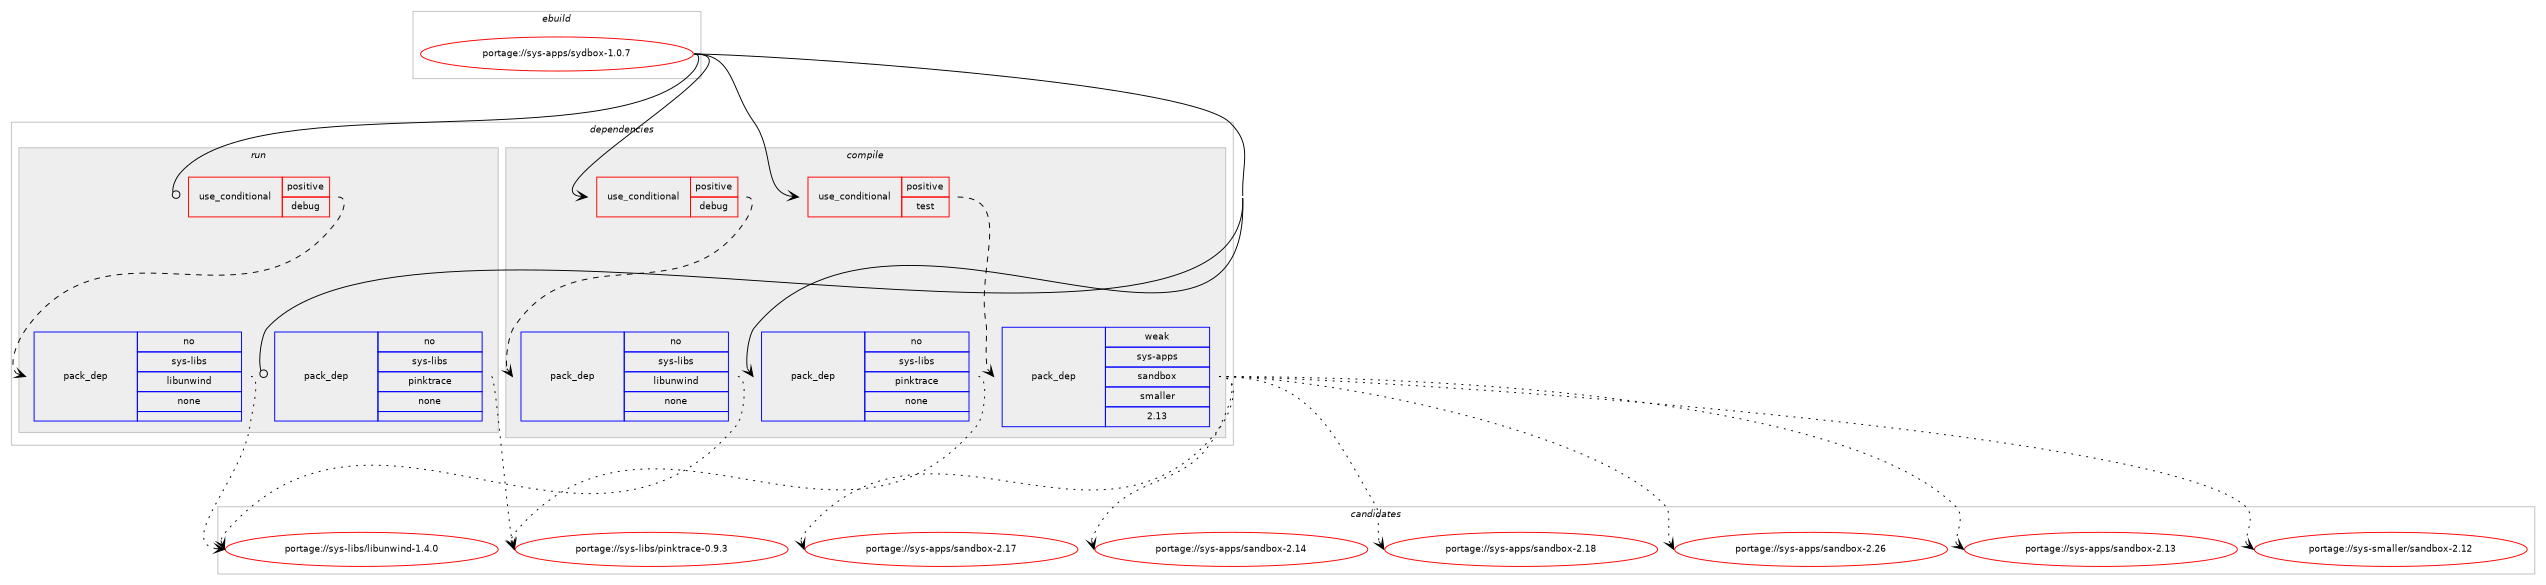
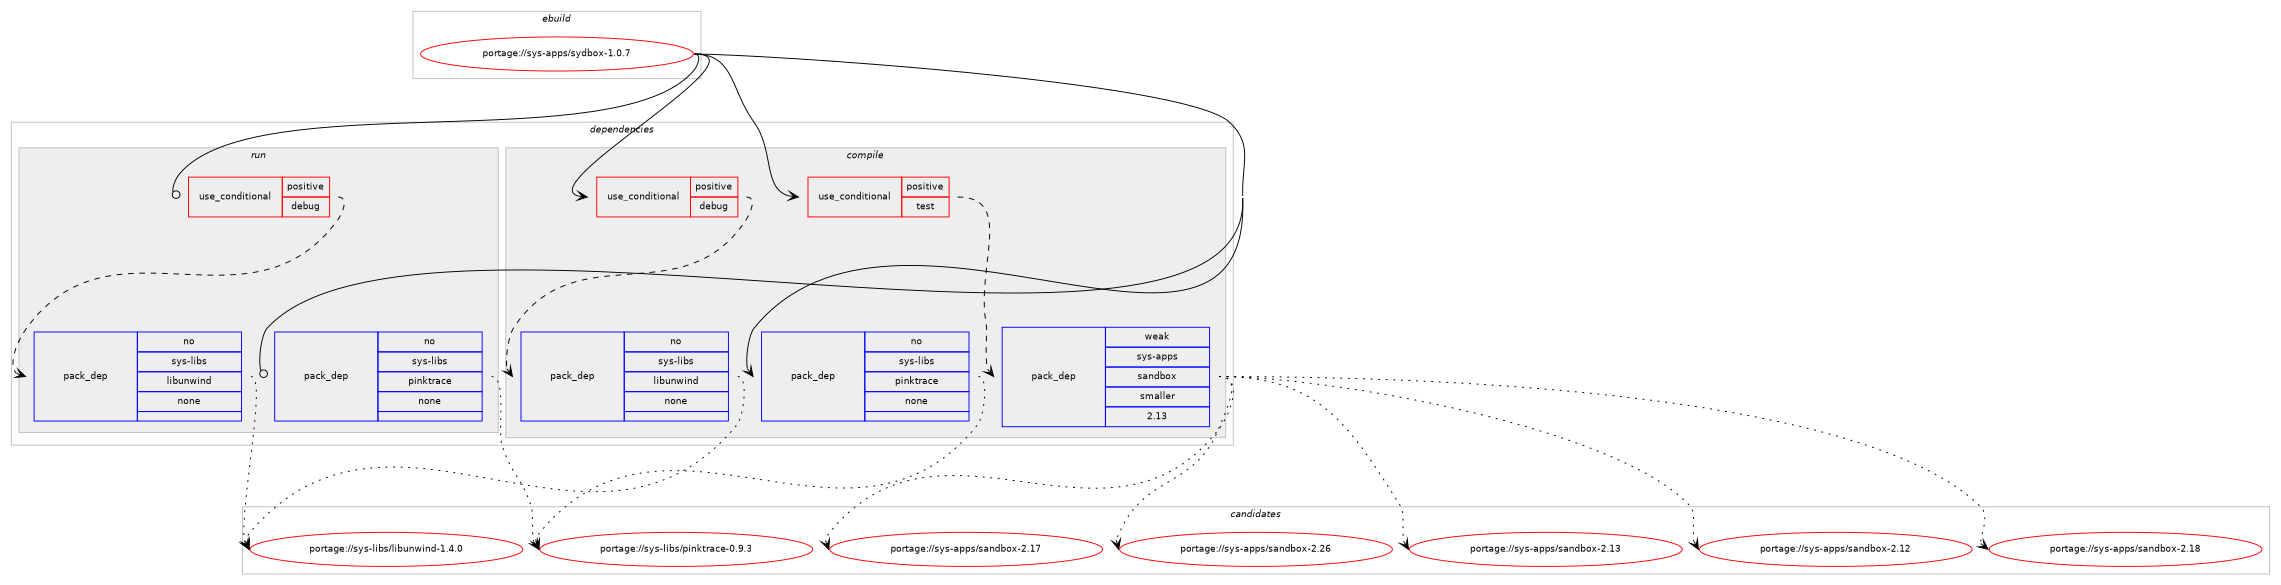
(1231, 549) -> none
(2391, 549) -> (1836, 549)
